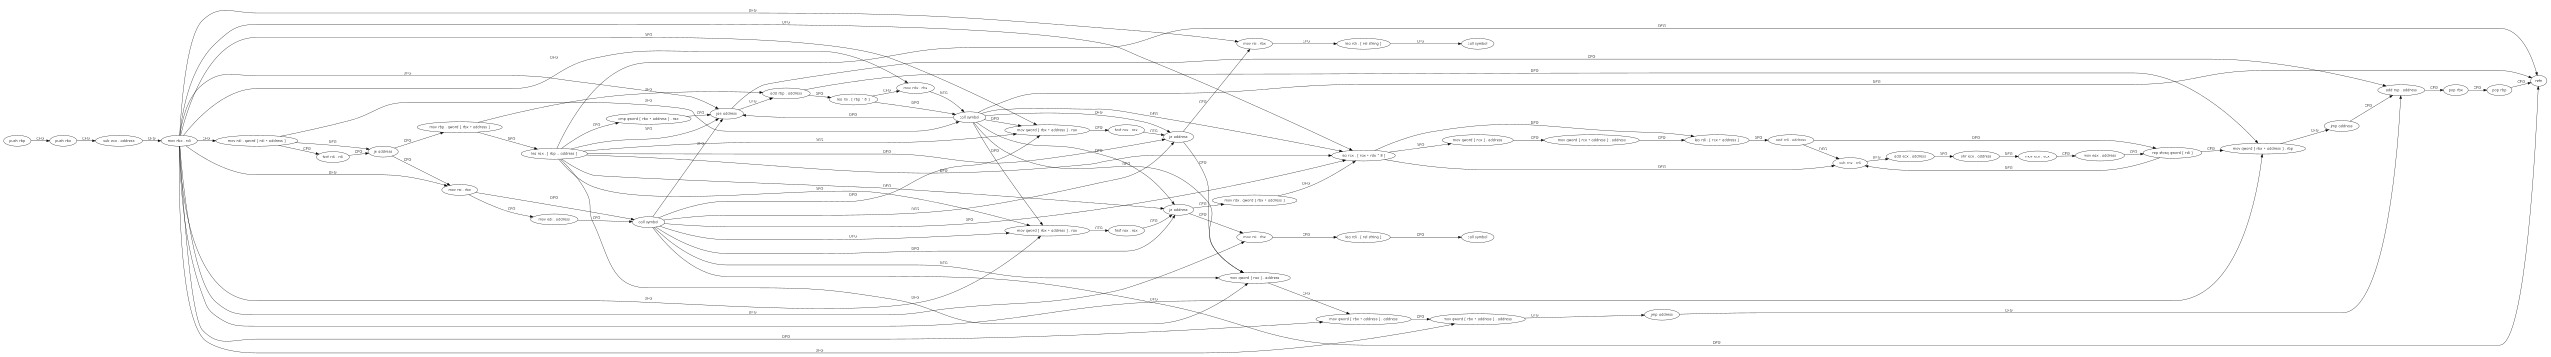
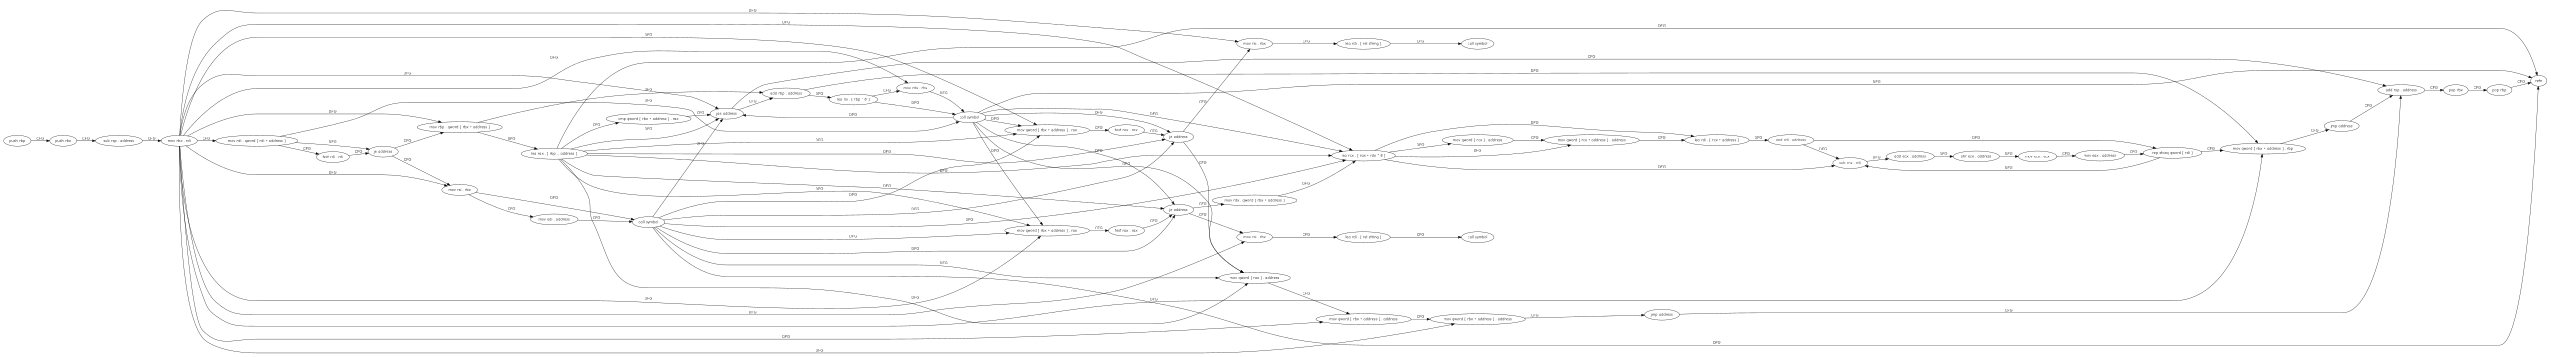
none -> (311, 114)
(119, 141) -> (119, 141)
none -> (1482, 156)
